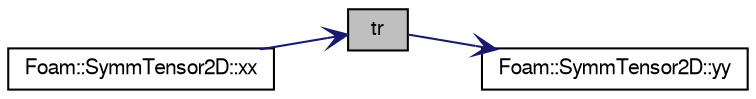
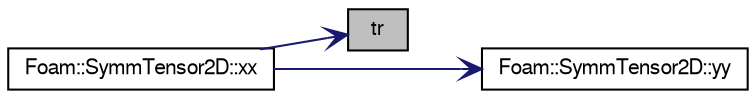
(442, 40) -> (367, 69)
